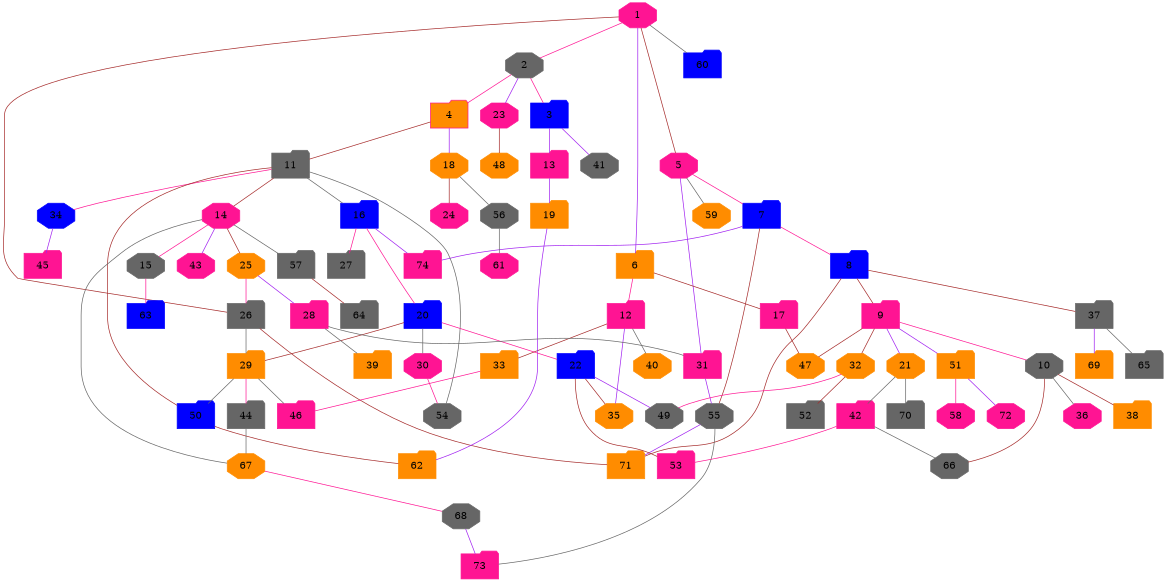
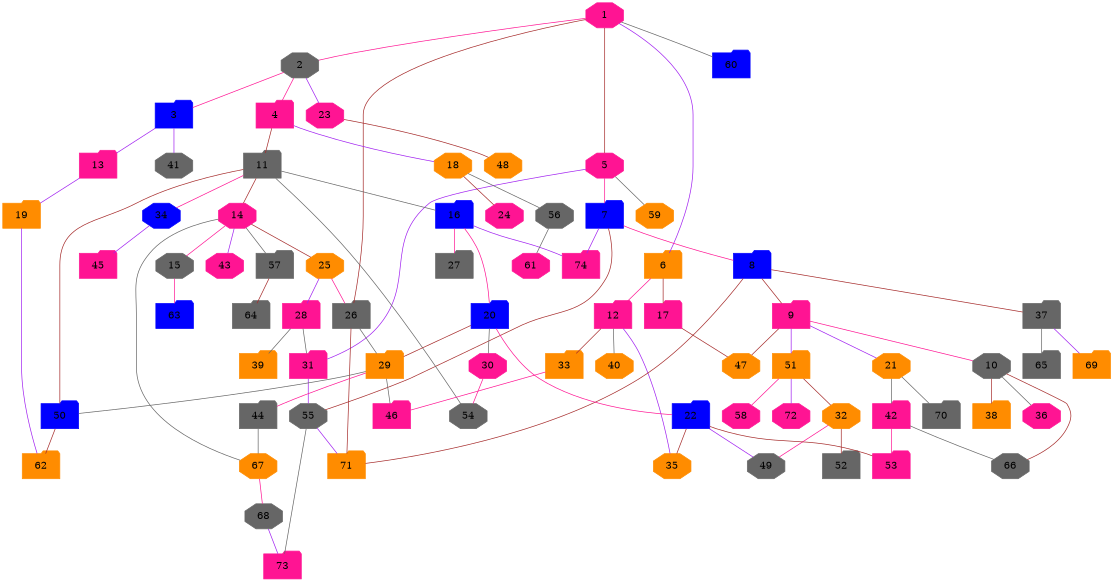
(449, 116) -> (275, 116)
(868, 341) -> (817, 392)
